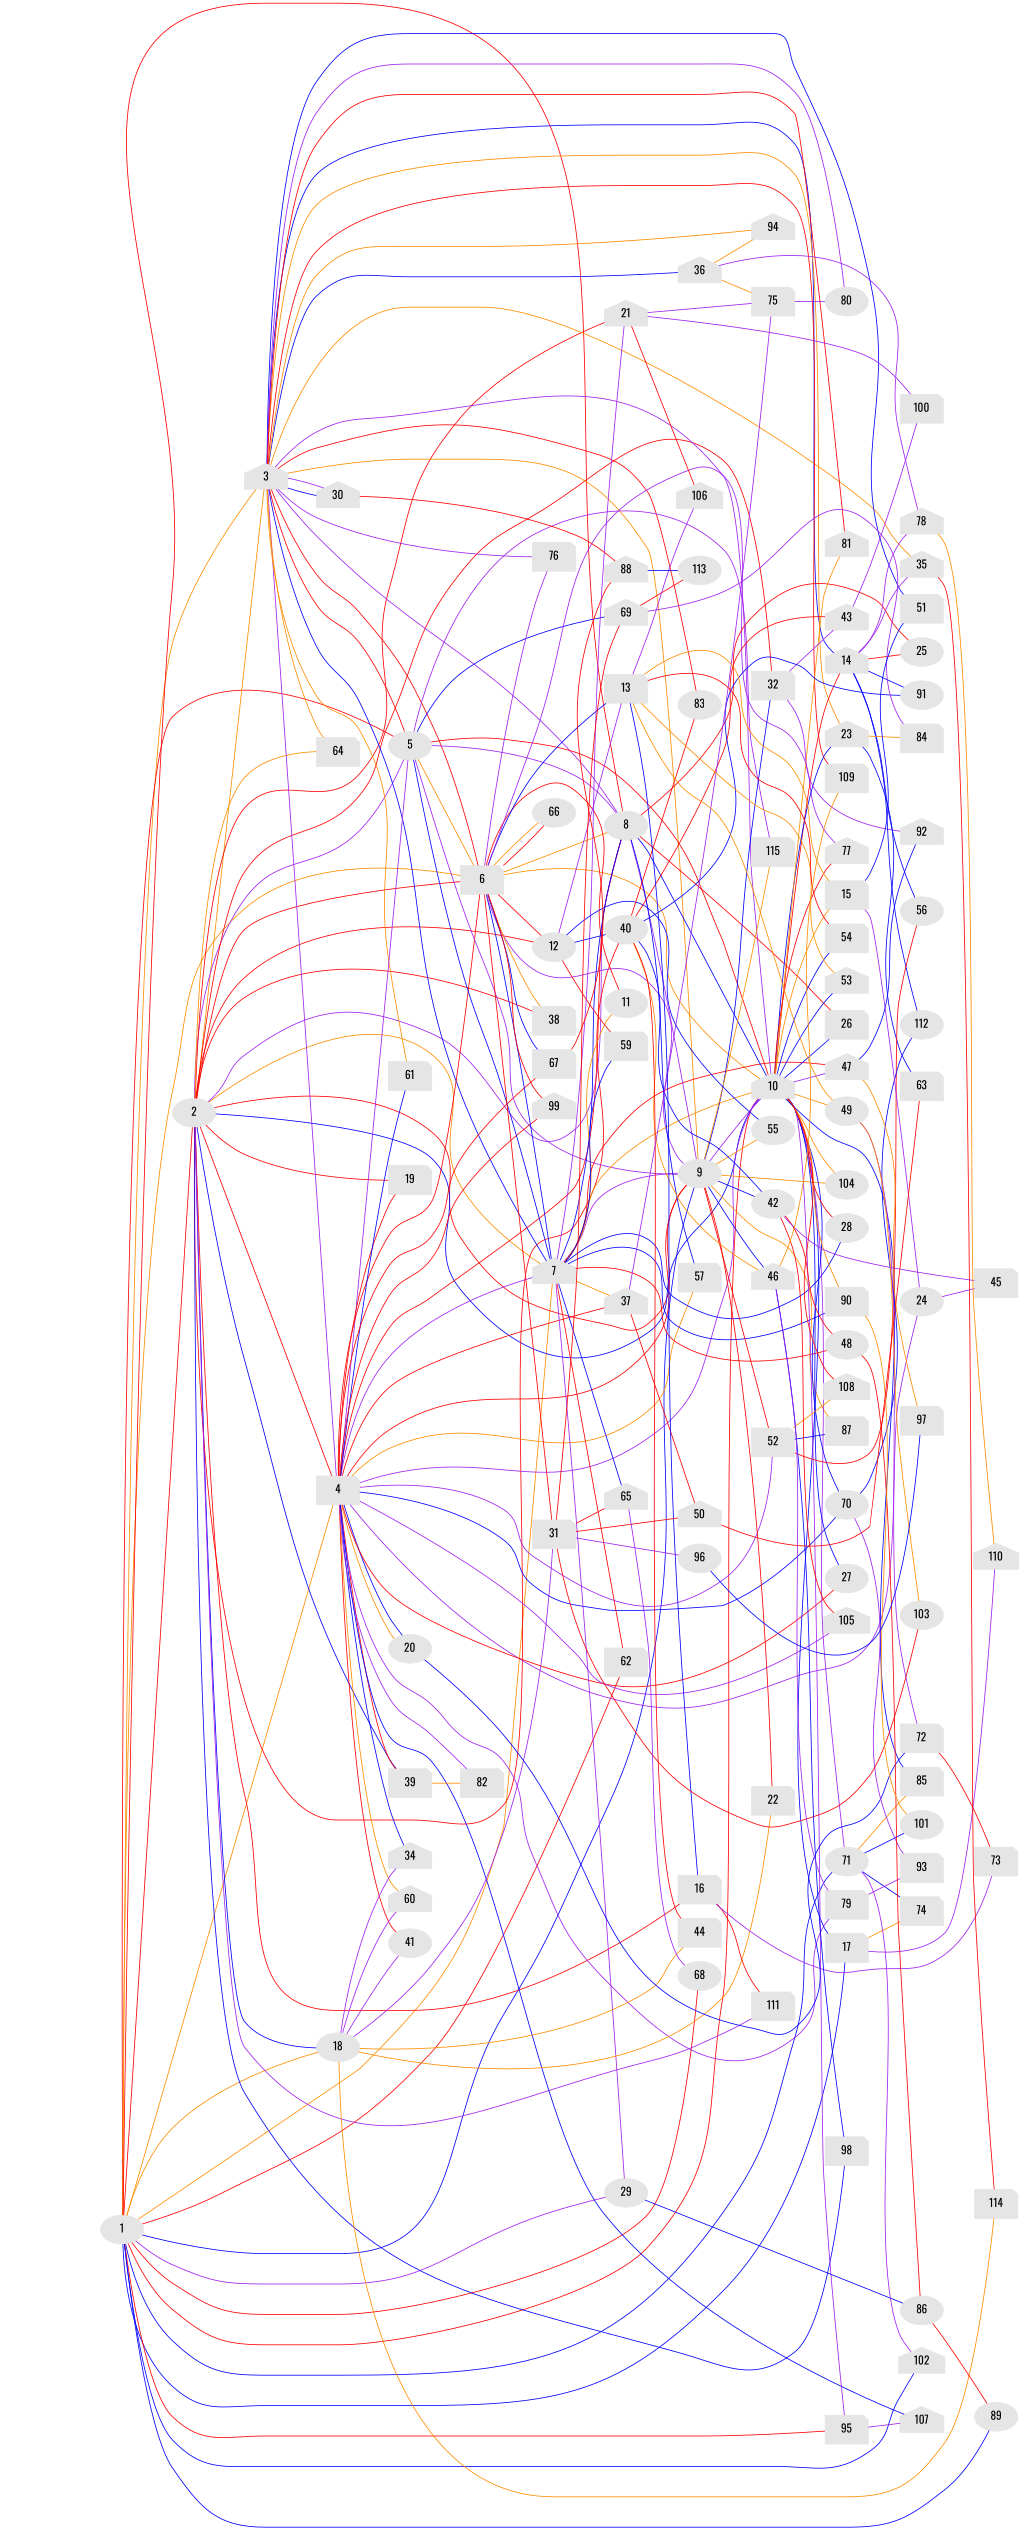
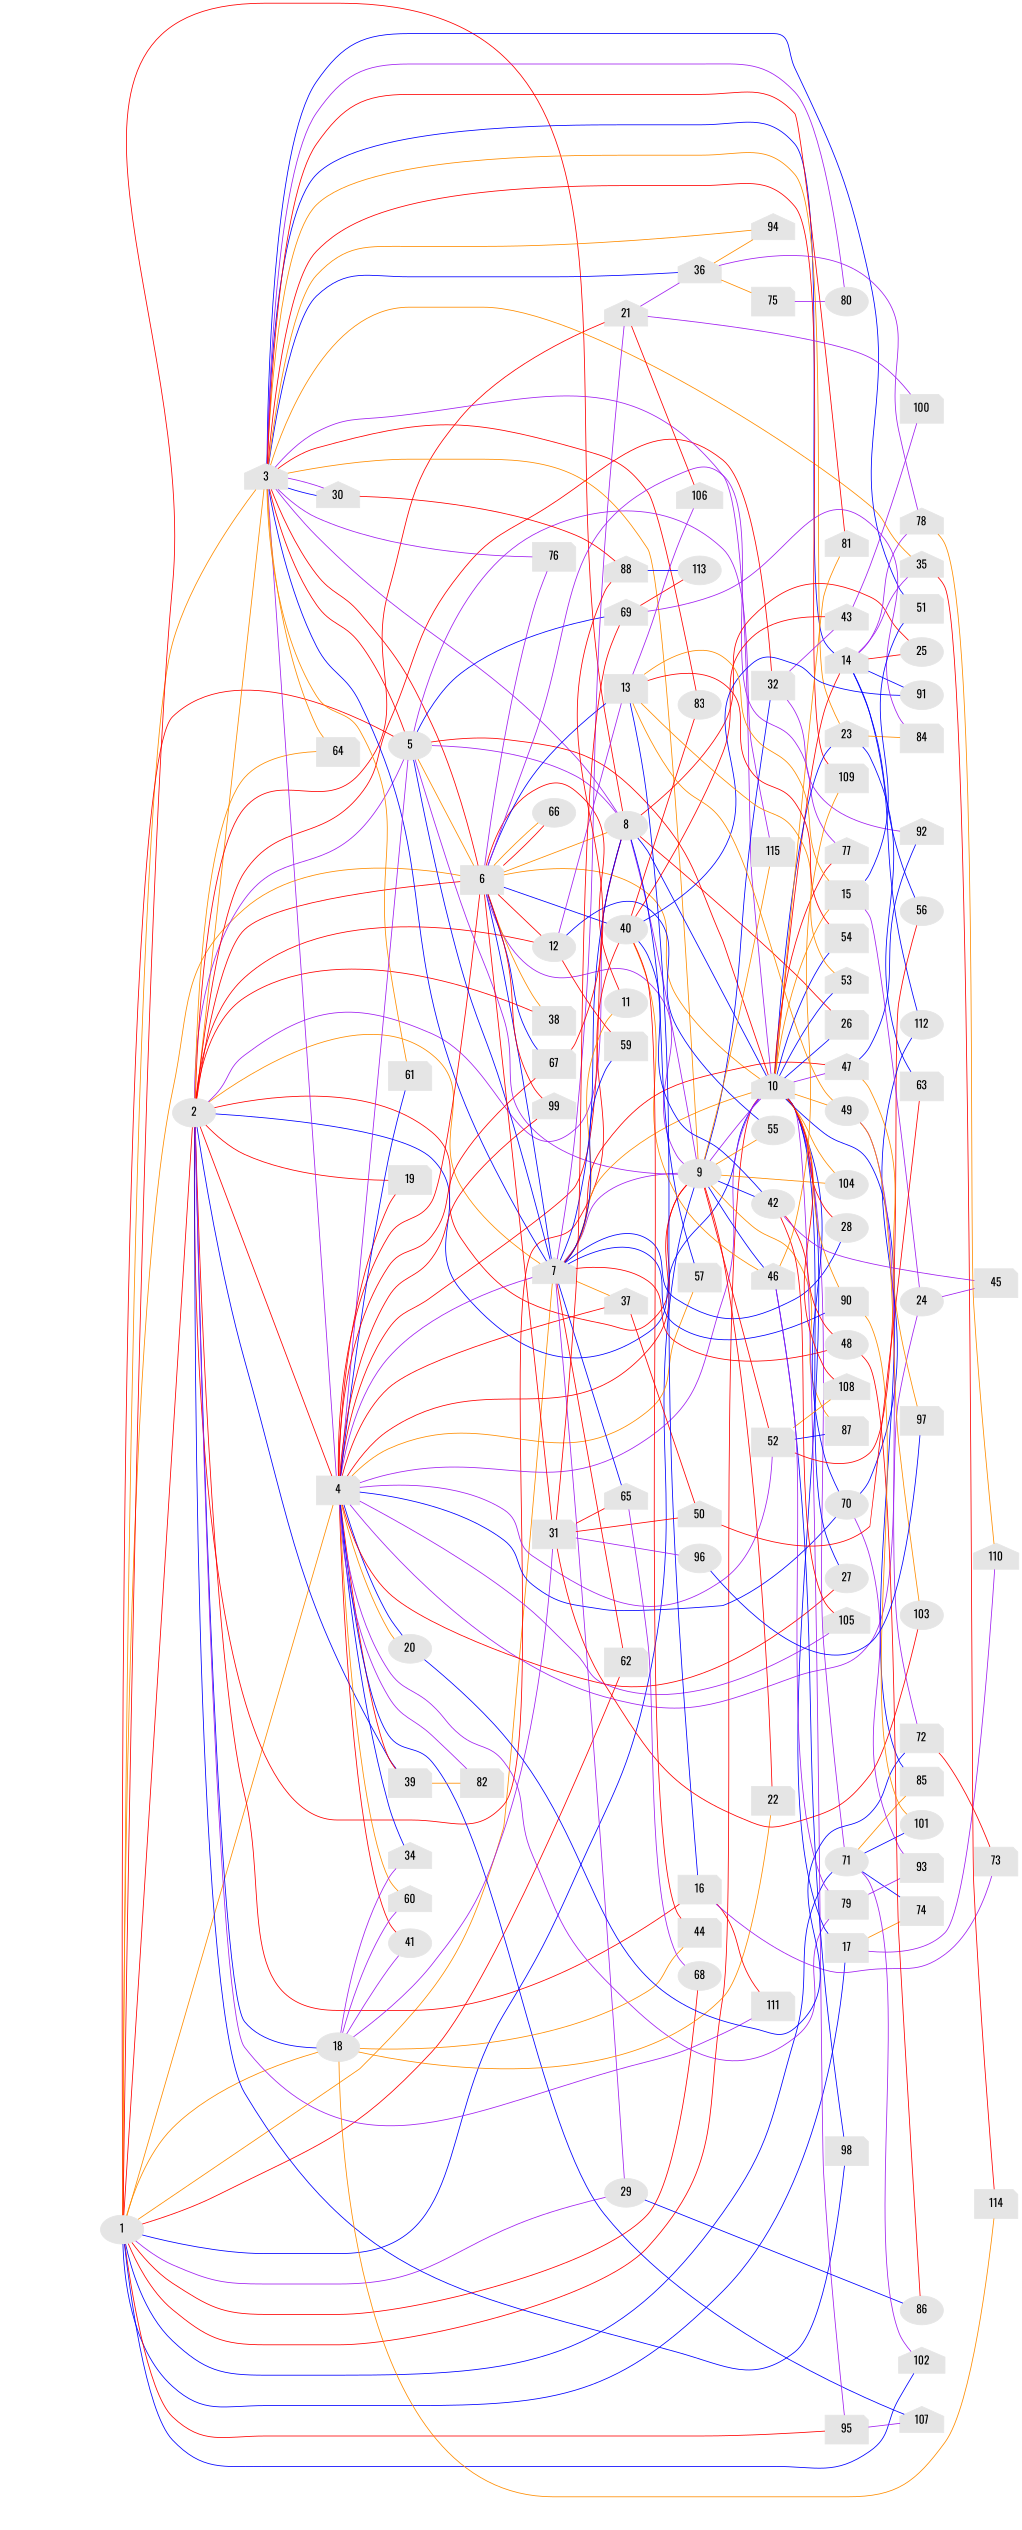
(700, 308) -> (660, 295)
(708, 829) -> none
(595, 937) -> (555, 905)
(996, 2417) -> none
